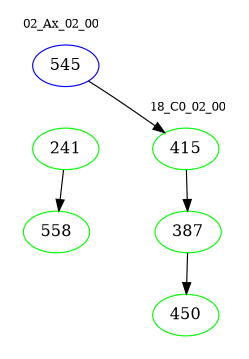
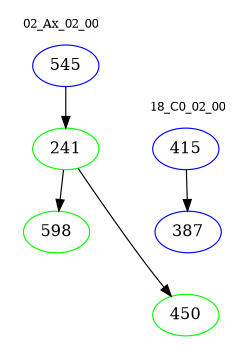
(122, 103) -> (66, 102)
(186, 149) -> (186, 149)
(57, 232) -> (57, 232)
(188, 232) -> (188, 232)
(187, 268) -> (120, 229)
